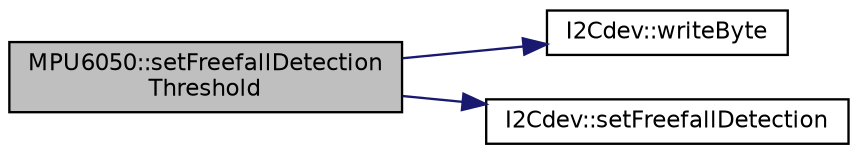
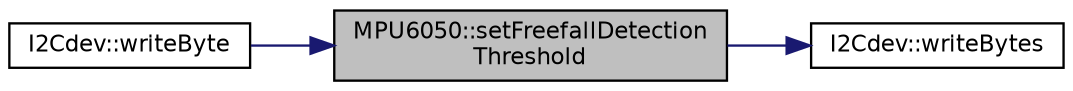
(463, 52) -> (281, 46)
(667, 122) -> (937, 46)
